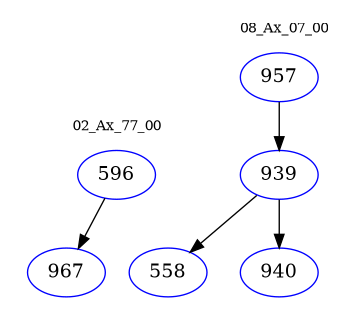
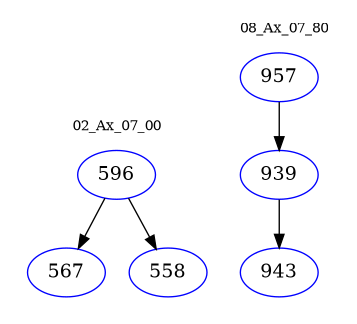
(285, 29) -> (285, 29)
(117, 127) -> (117, 127)
(239, 211) -> (139, 218)
(66, 272) -> (66, 272)
(279, 272) -> (279, 272)
